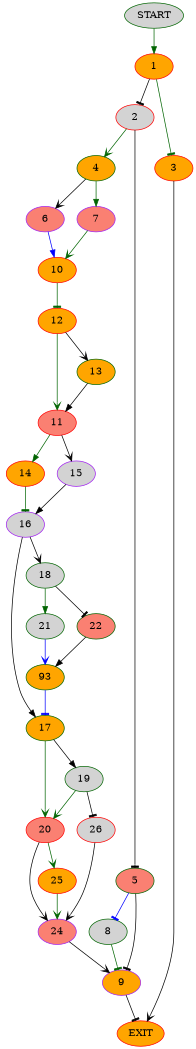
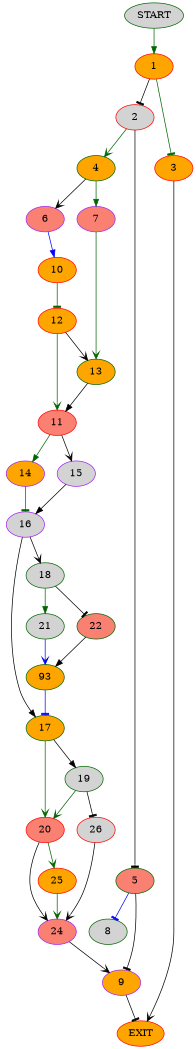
(79, 242) -> (96, 292)
(25, 474) -> (25, 474)
(114, 955) -> none
